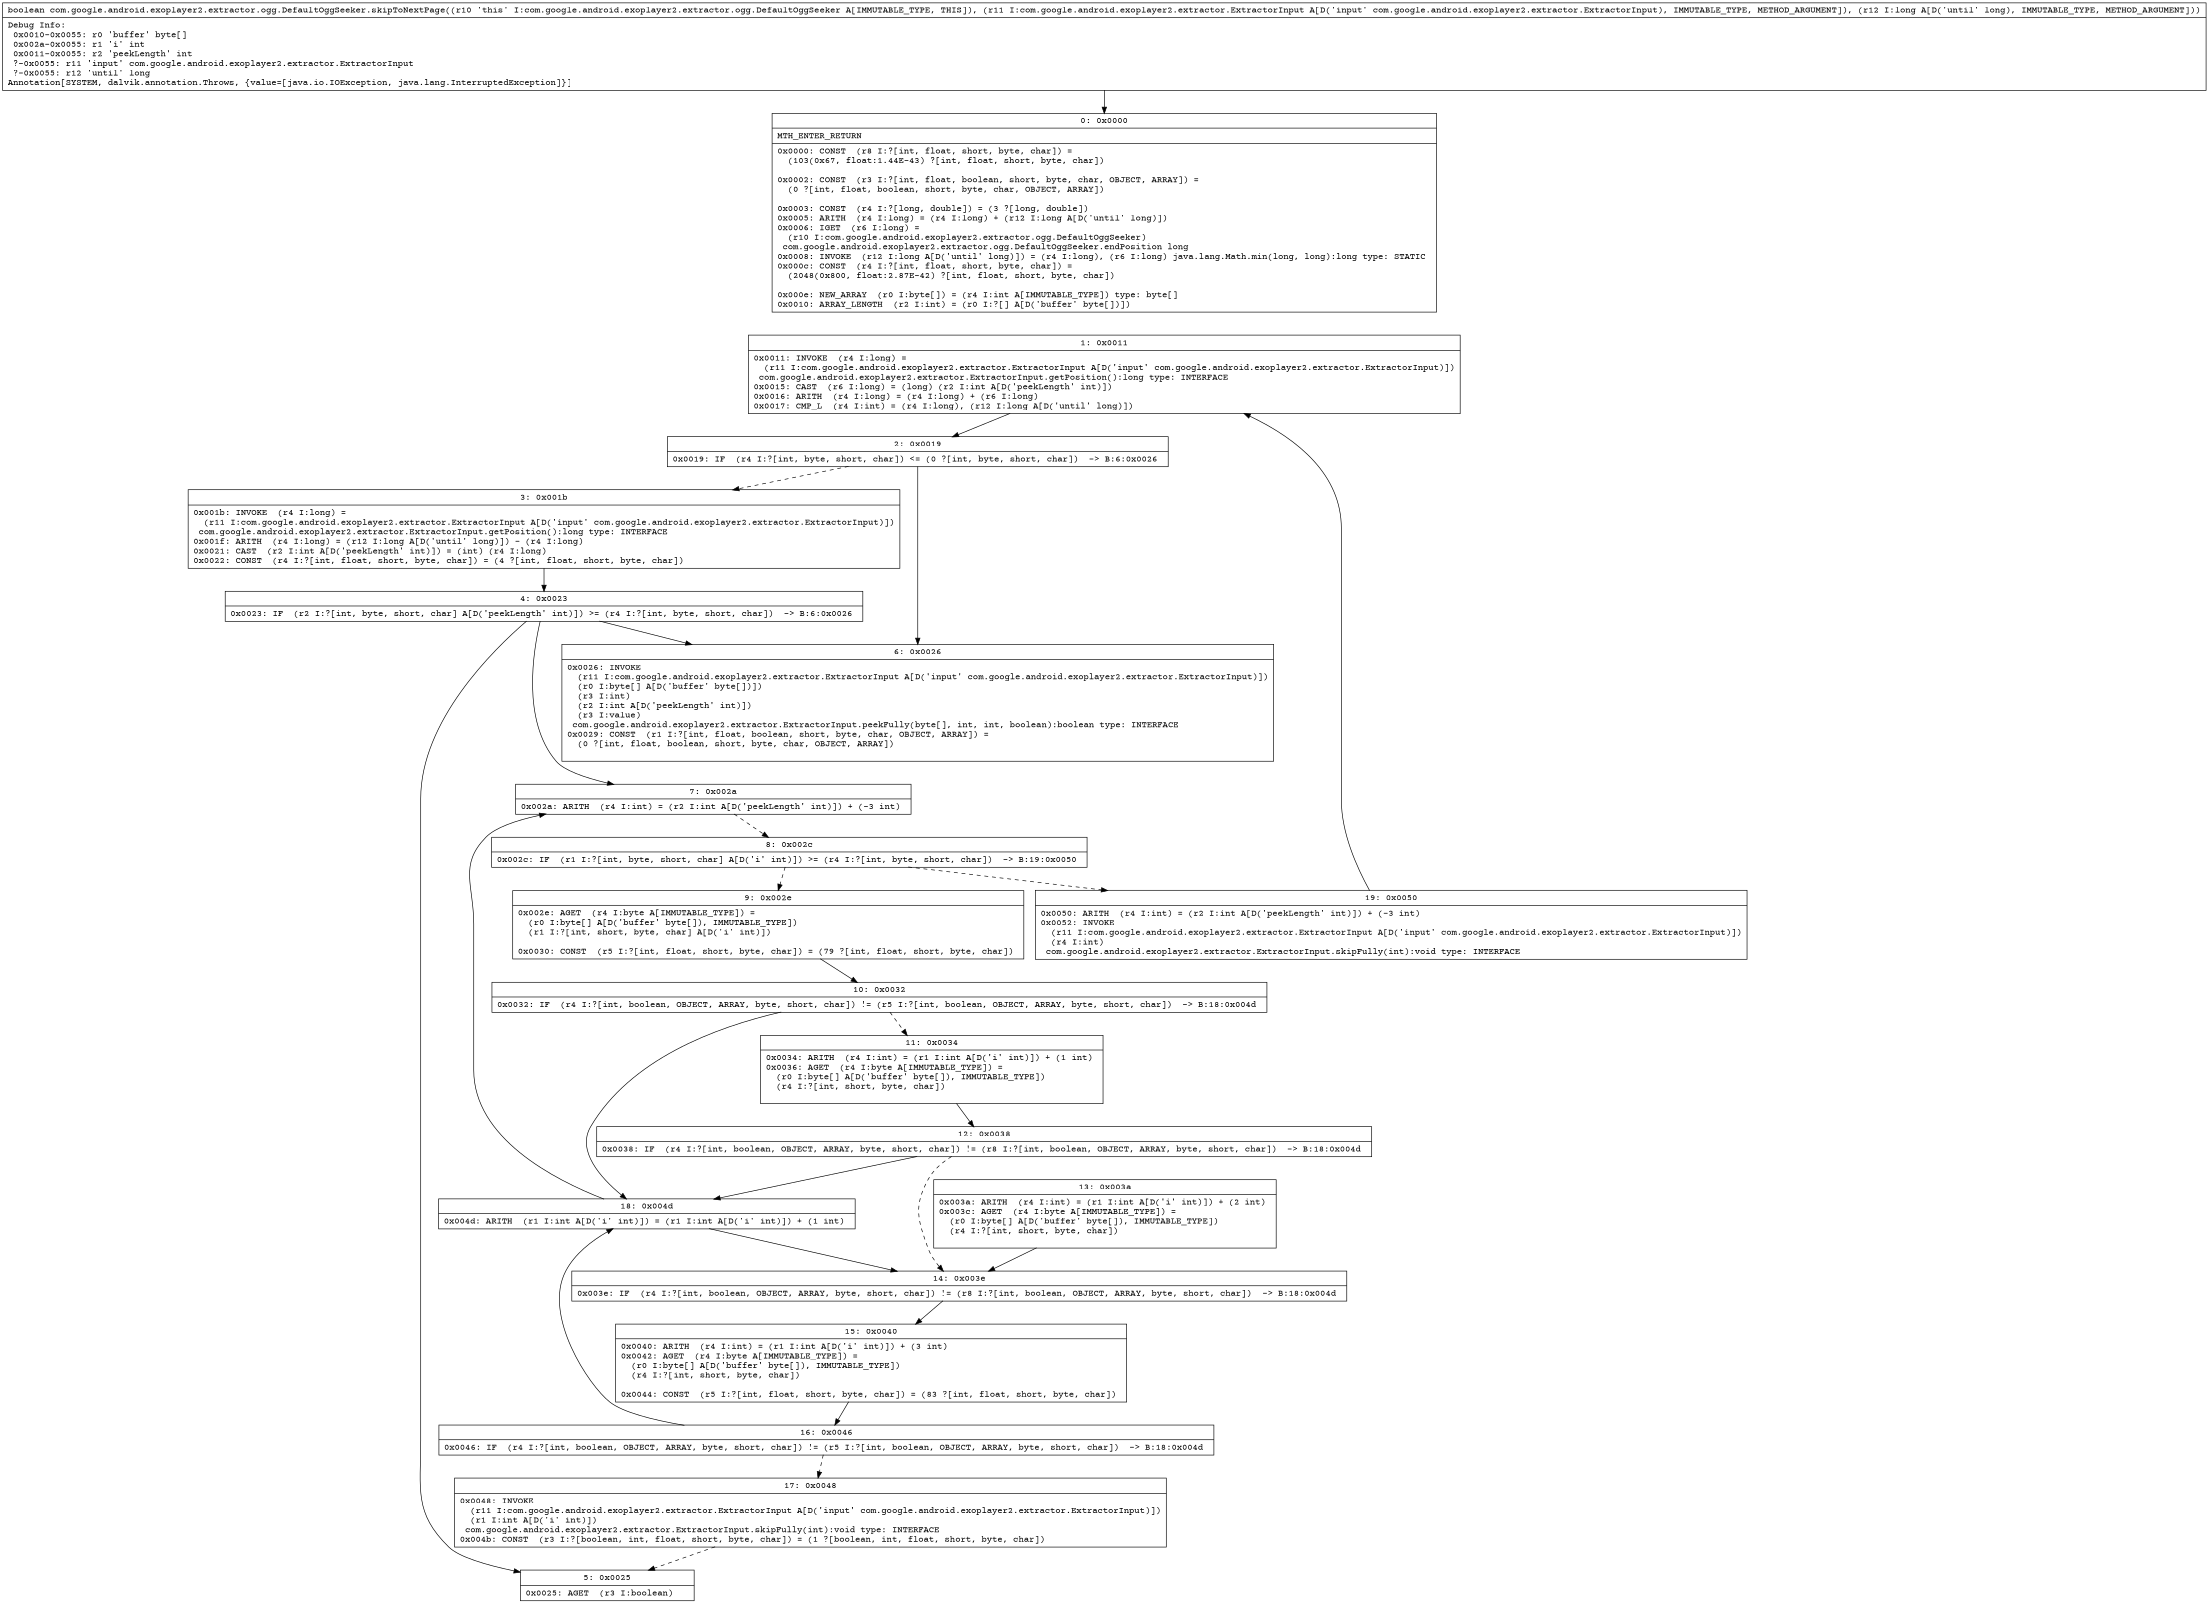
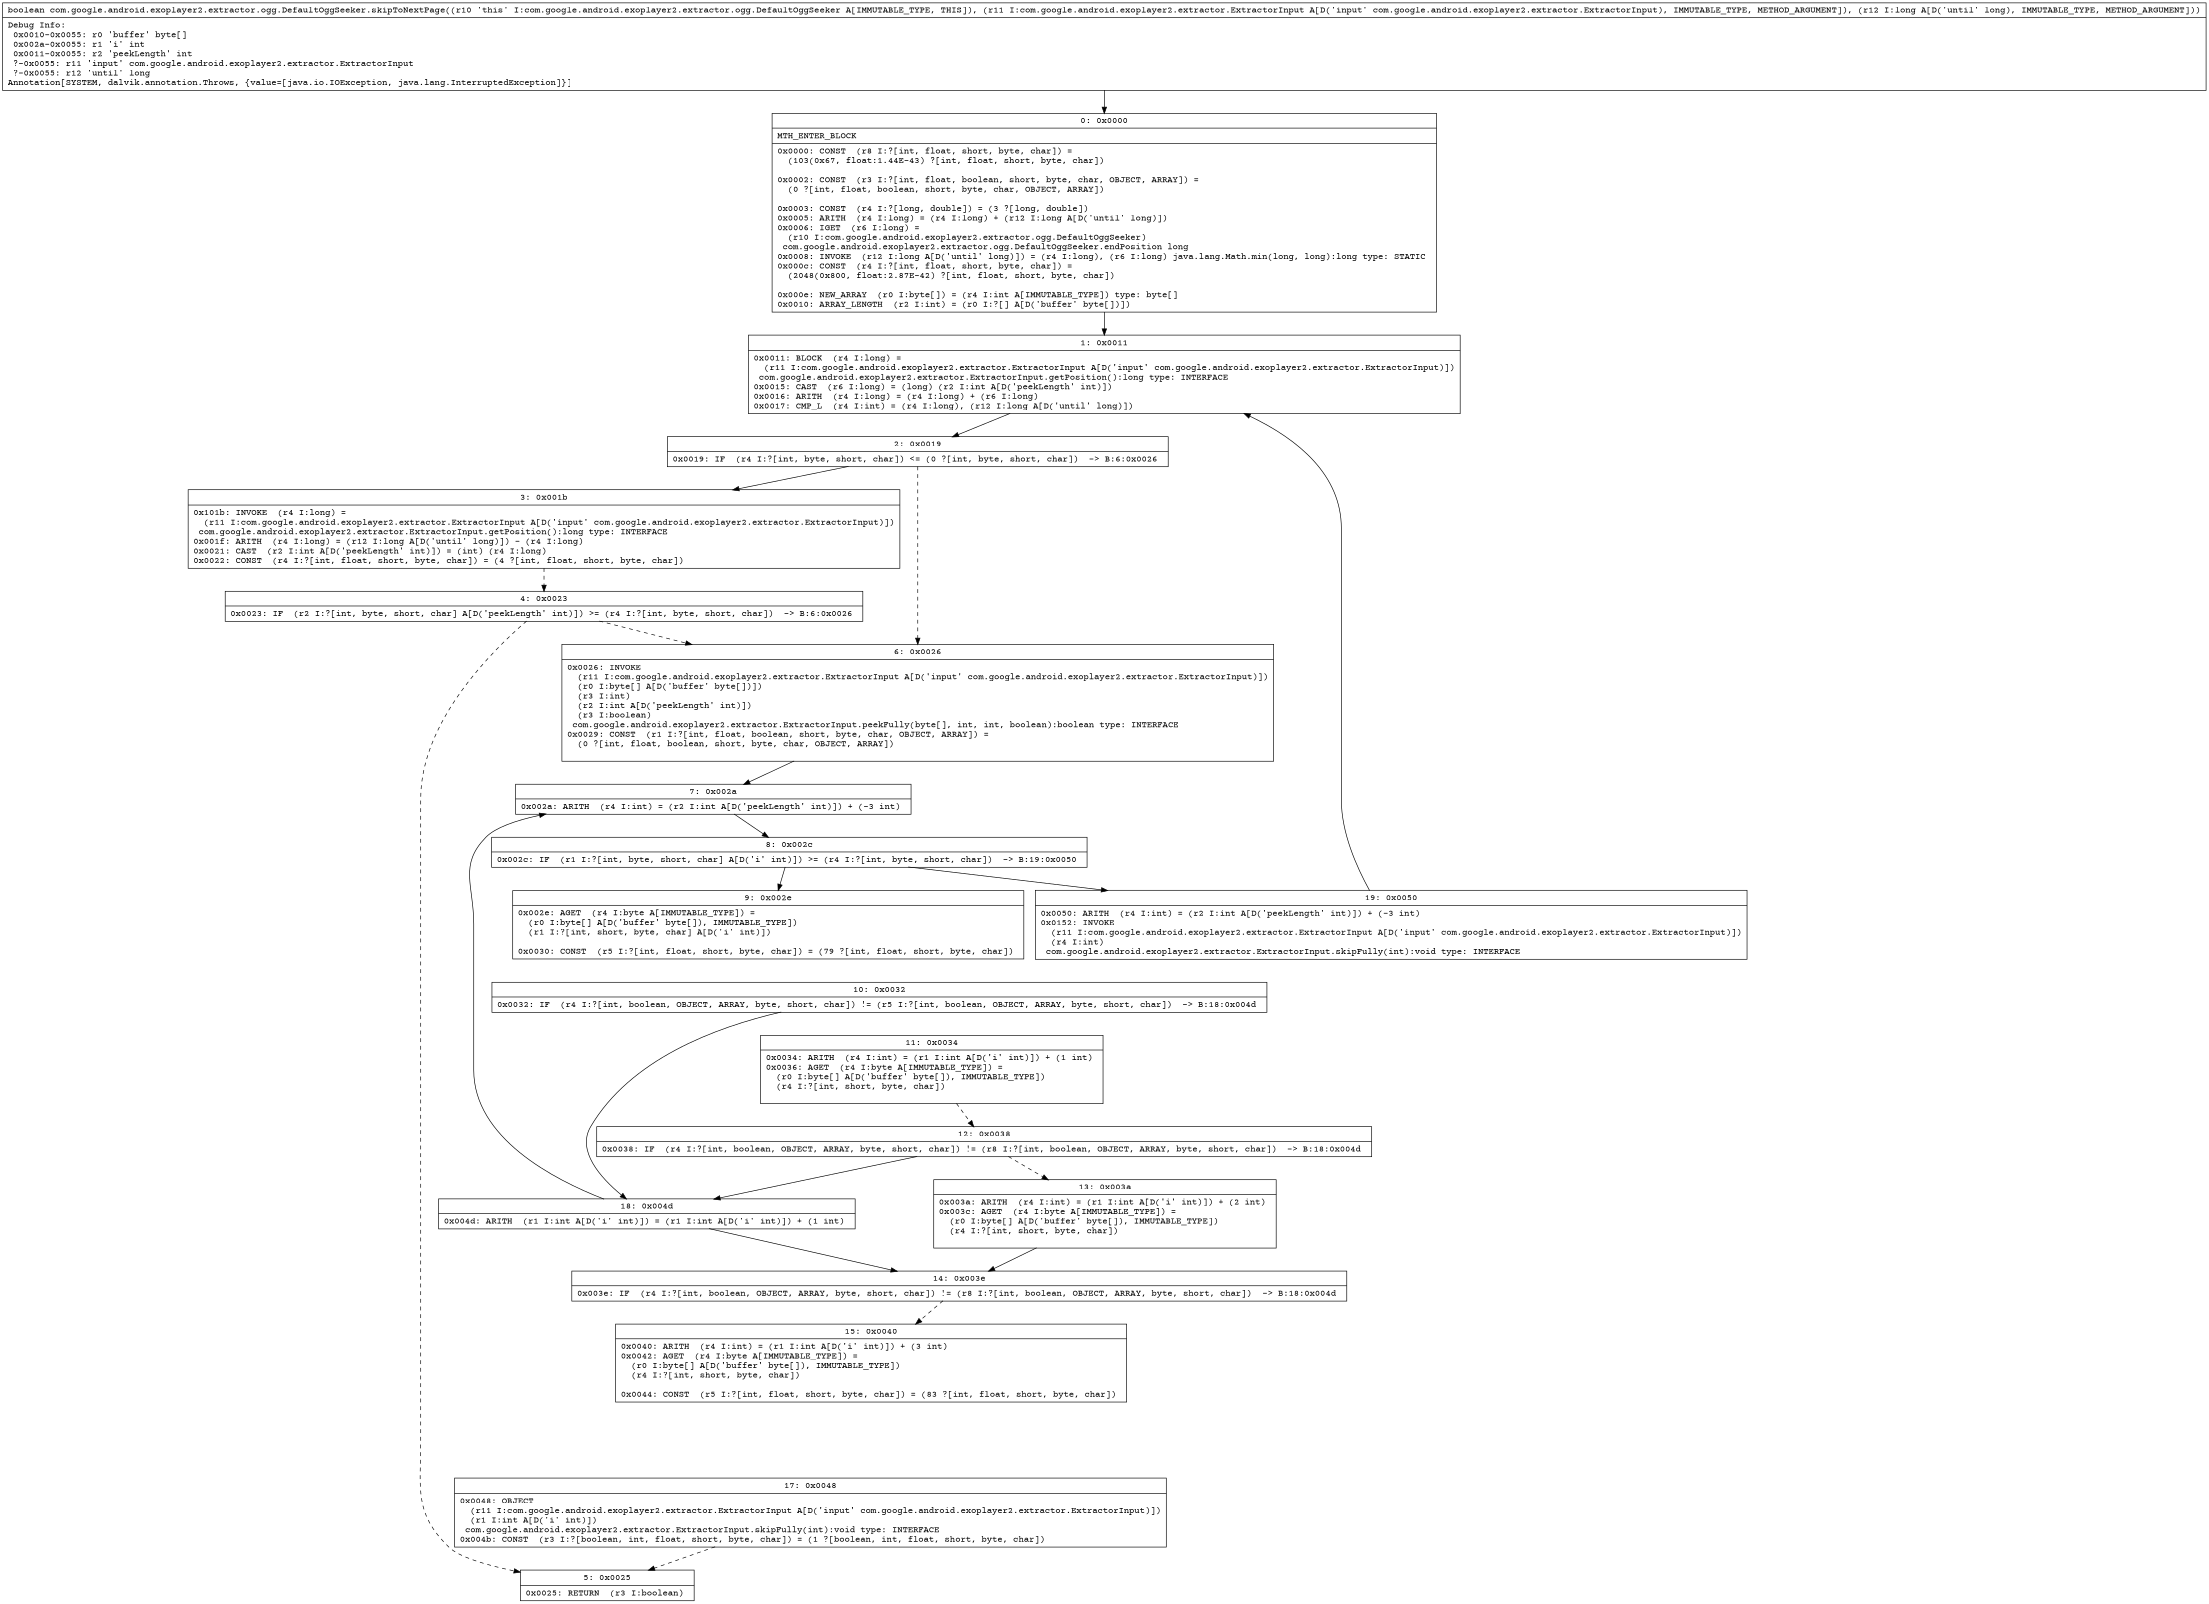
(820, 135) -> (817, 135)
none -> (1104, 320)
(833, 358) -> (830, 358)
(794, 478) -> (794, 478)
(272, 512) -> (272, 512)
(918, 552) -> (918, 552)
(544, 577) -> (544, 577)
(643, 632) -> (643, 632)
(604, 715) -> (610, 715)
(537, 721) -> (772, 771)
(749, 824) -> (749, 824)
(783, 876) -> (783, 876)
(1005, 878) -> (1005, 878)
(1083, 923) -> (1083, 923)
(836, 969) -> none
(897, 1021) -> none
(421, 1106) -> (421, 1106)
(963, 1113) -> (963, 1113)
(919, 1208) -> (1026, 1167)
(932, 1310) -> (932, 1310)
(826, 1440) -> none
(502, 1501) -> (502, 1501)
(602, 1593) -> (607, 1593)
